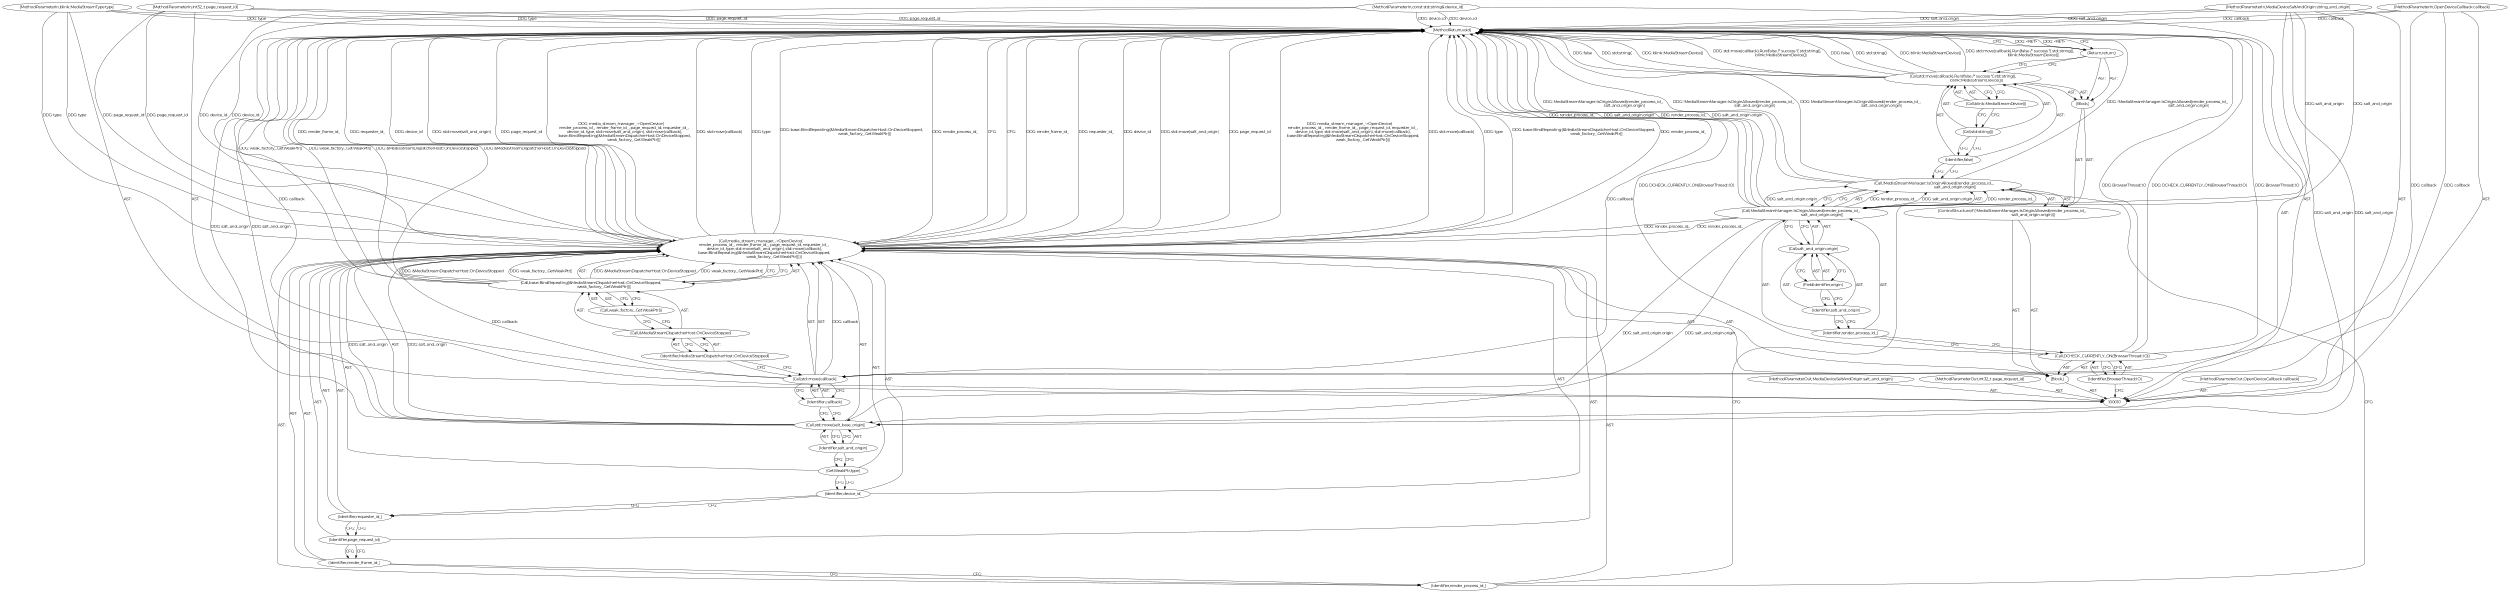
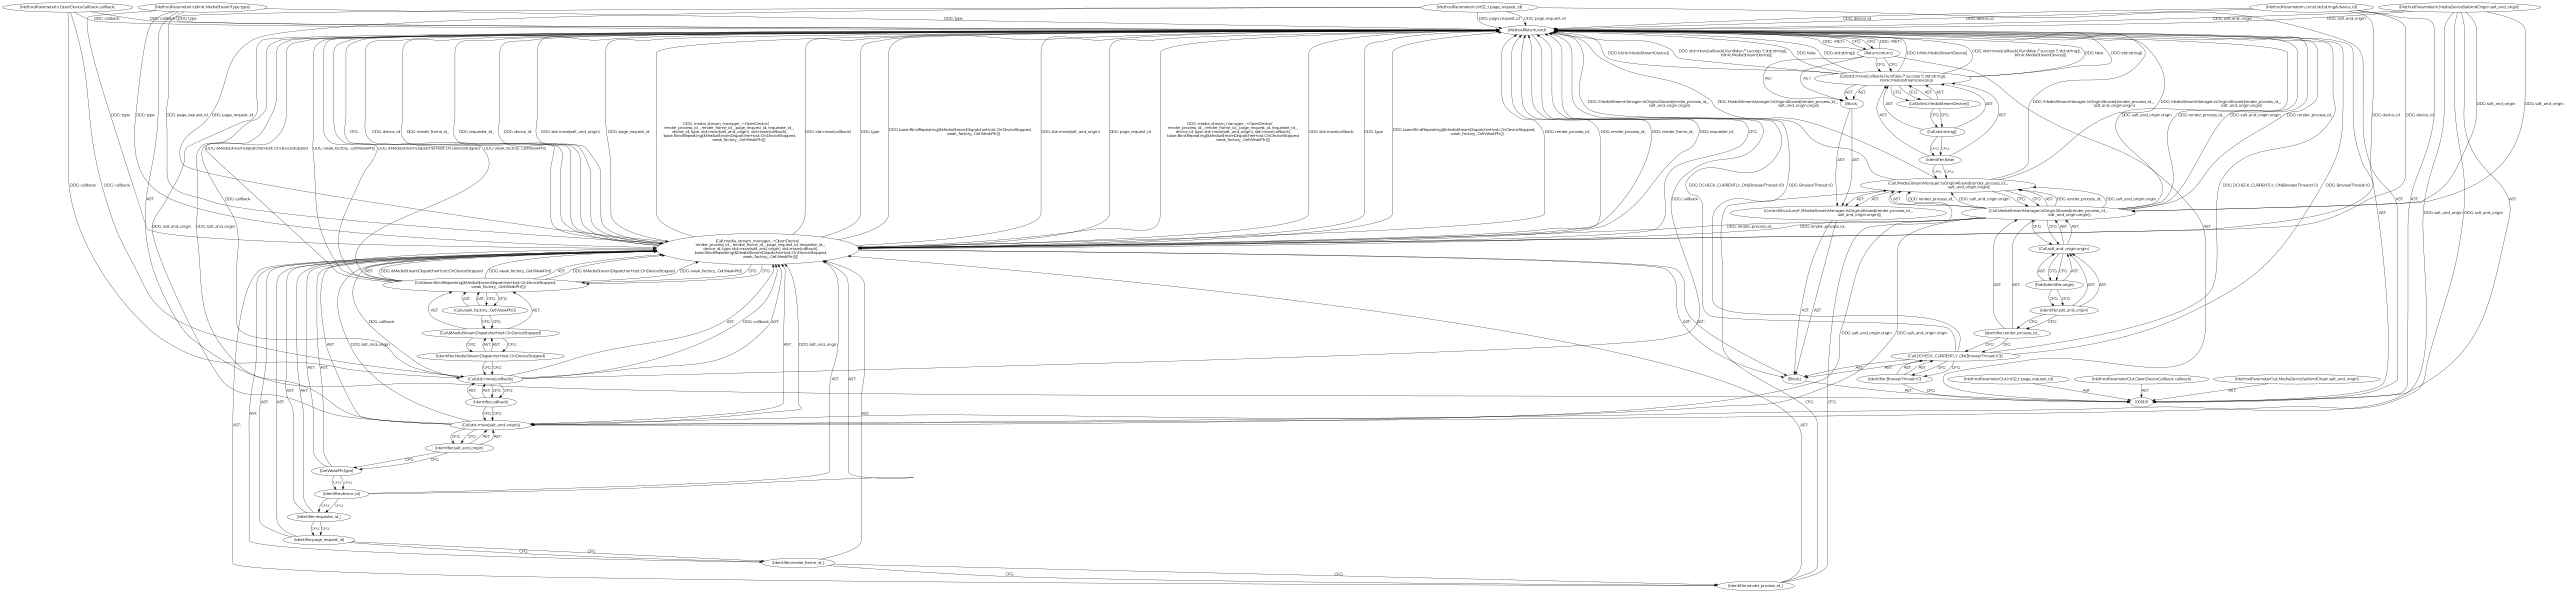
(2288, 7) -> (2459, 7)
(2411, 298) -> (2203, 335)
(836, 425) -> (491, 425)
